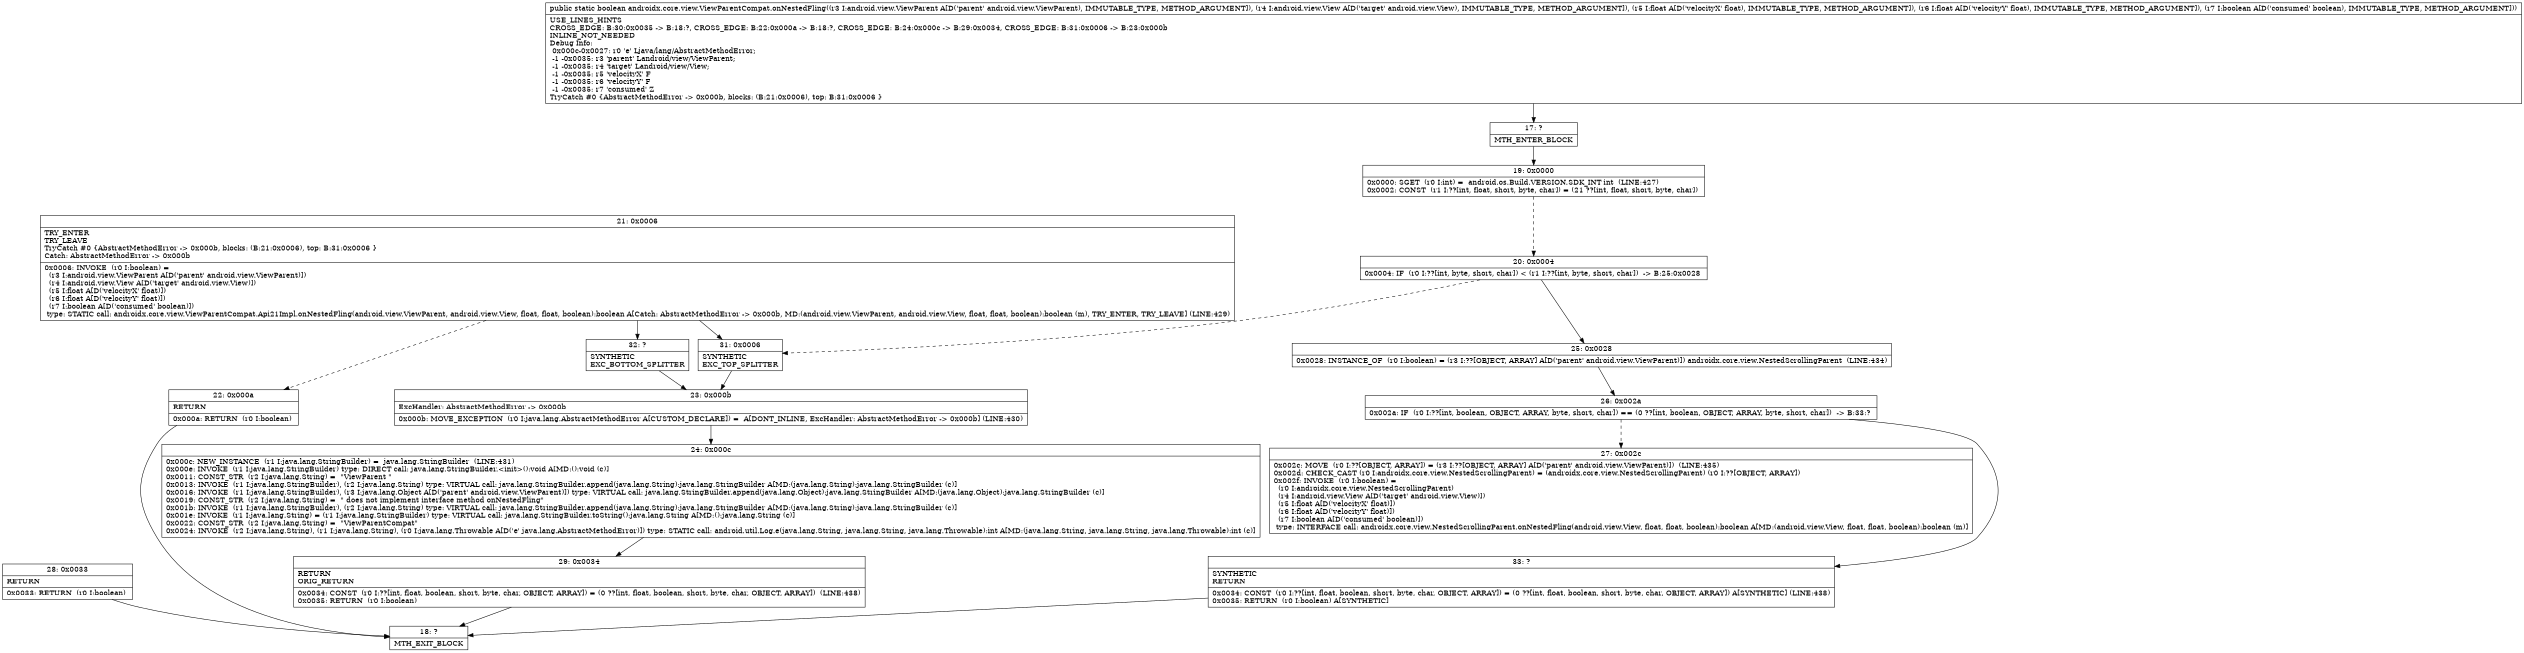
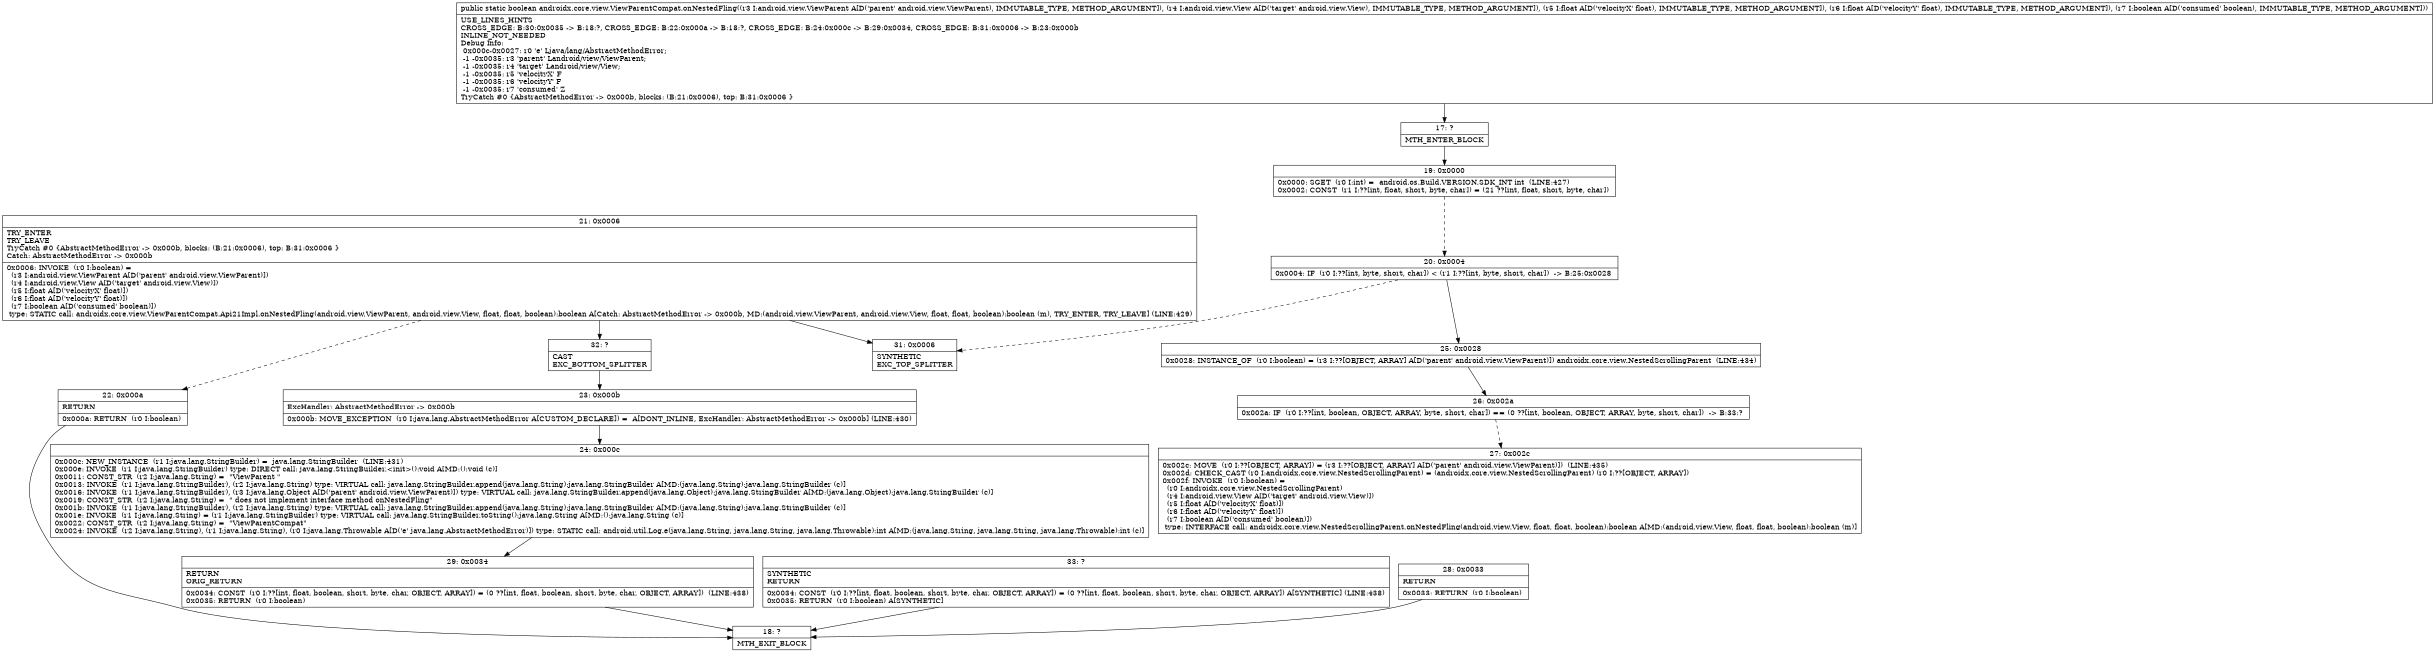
(613, 357) -> (563, 357)
(727, 378) -> none
(1998, 496) -> none
